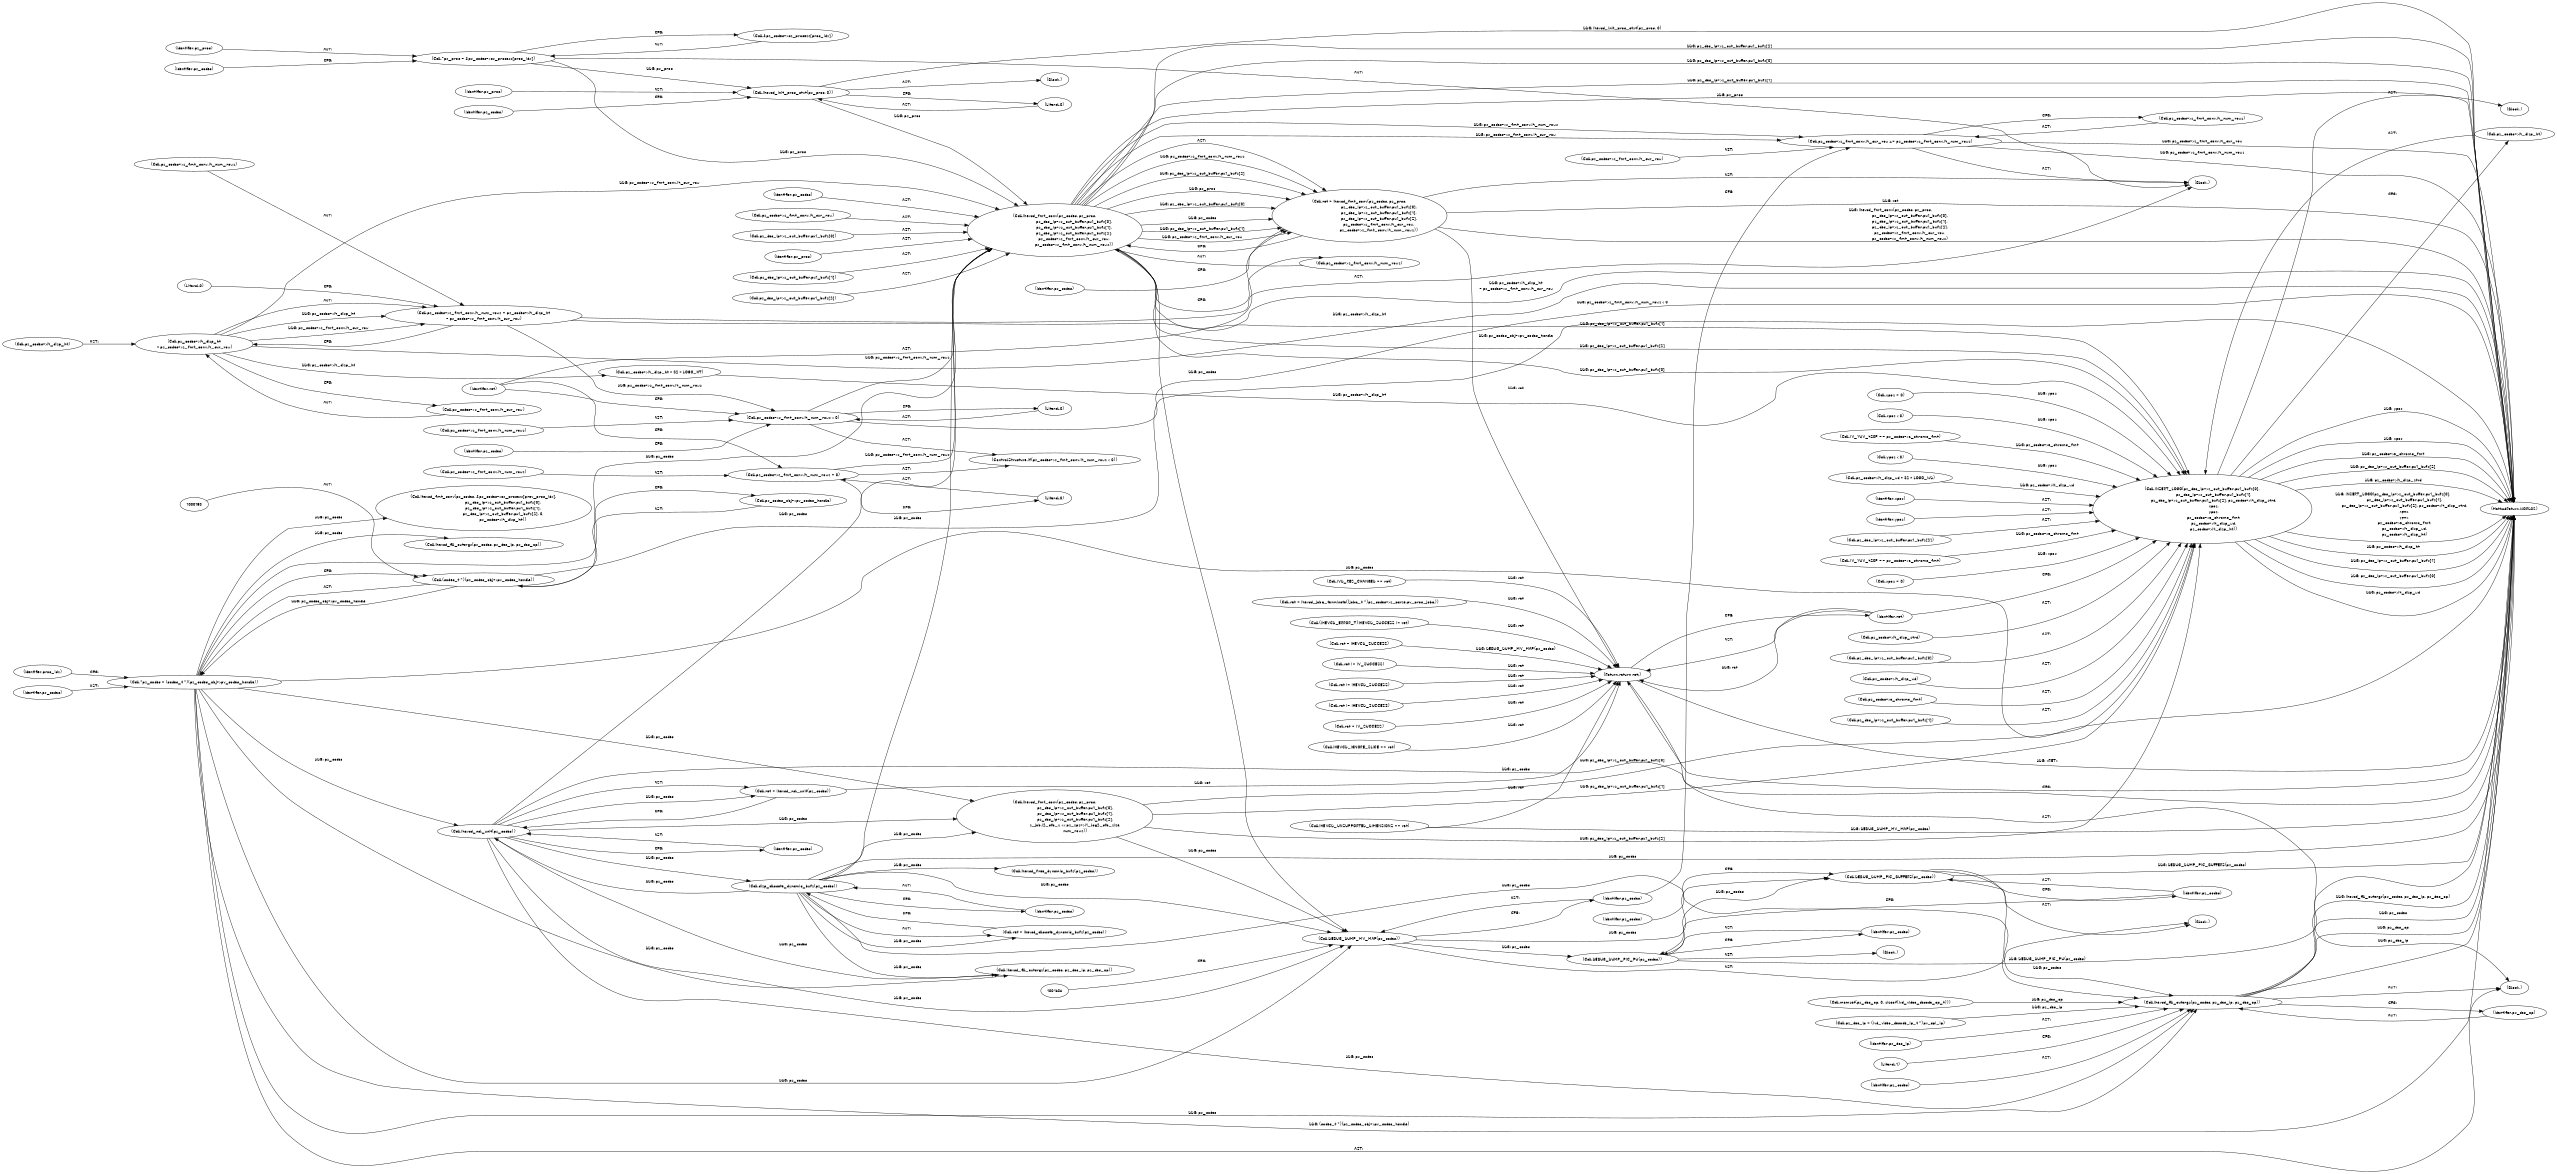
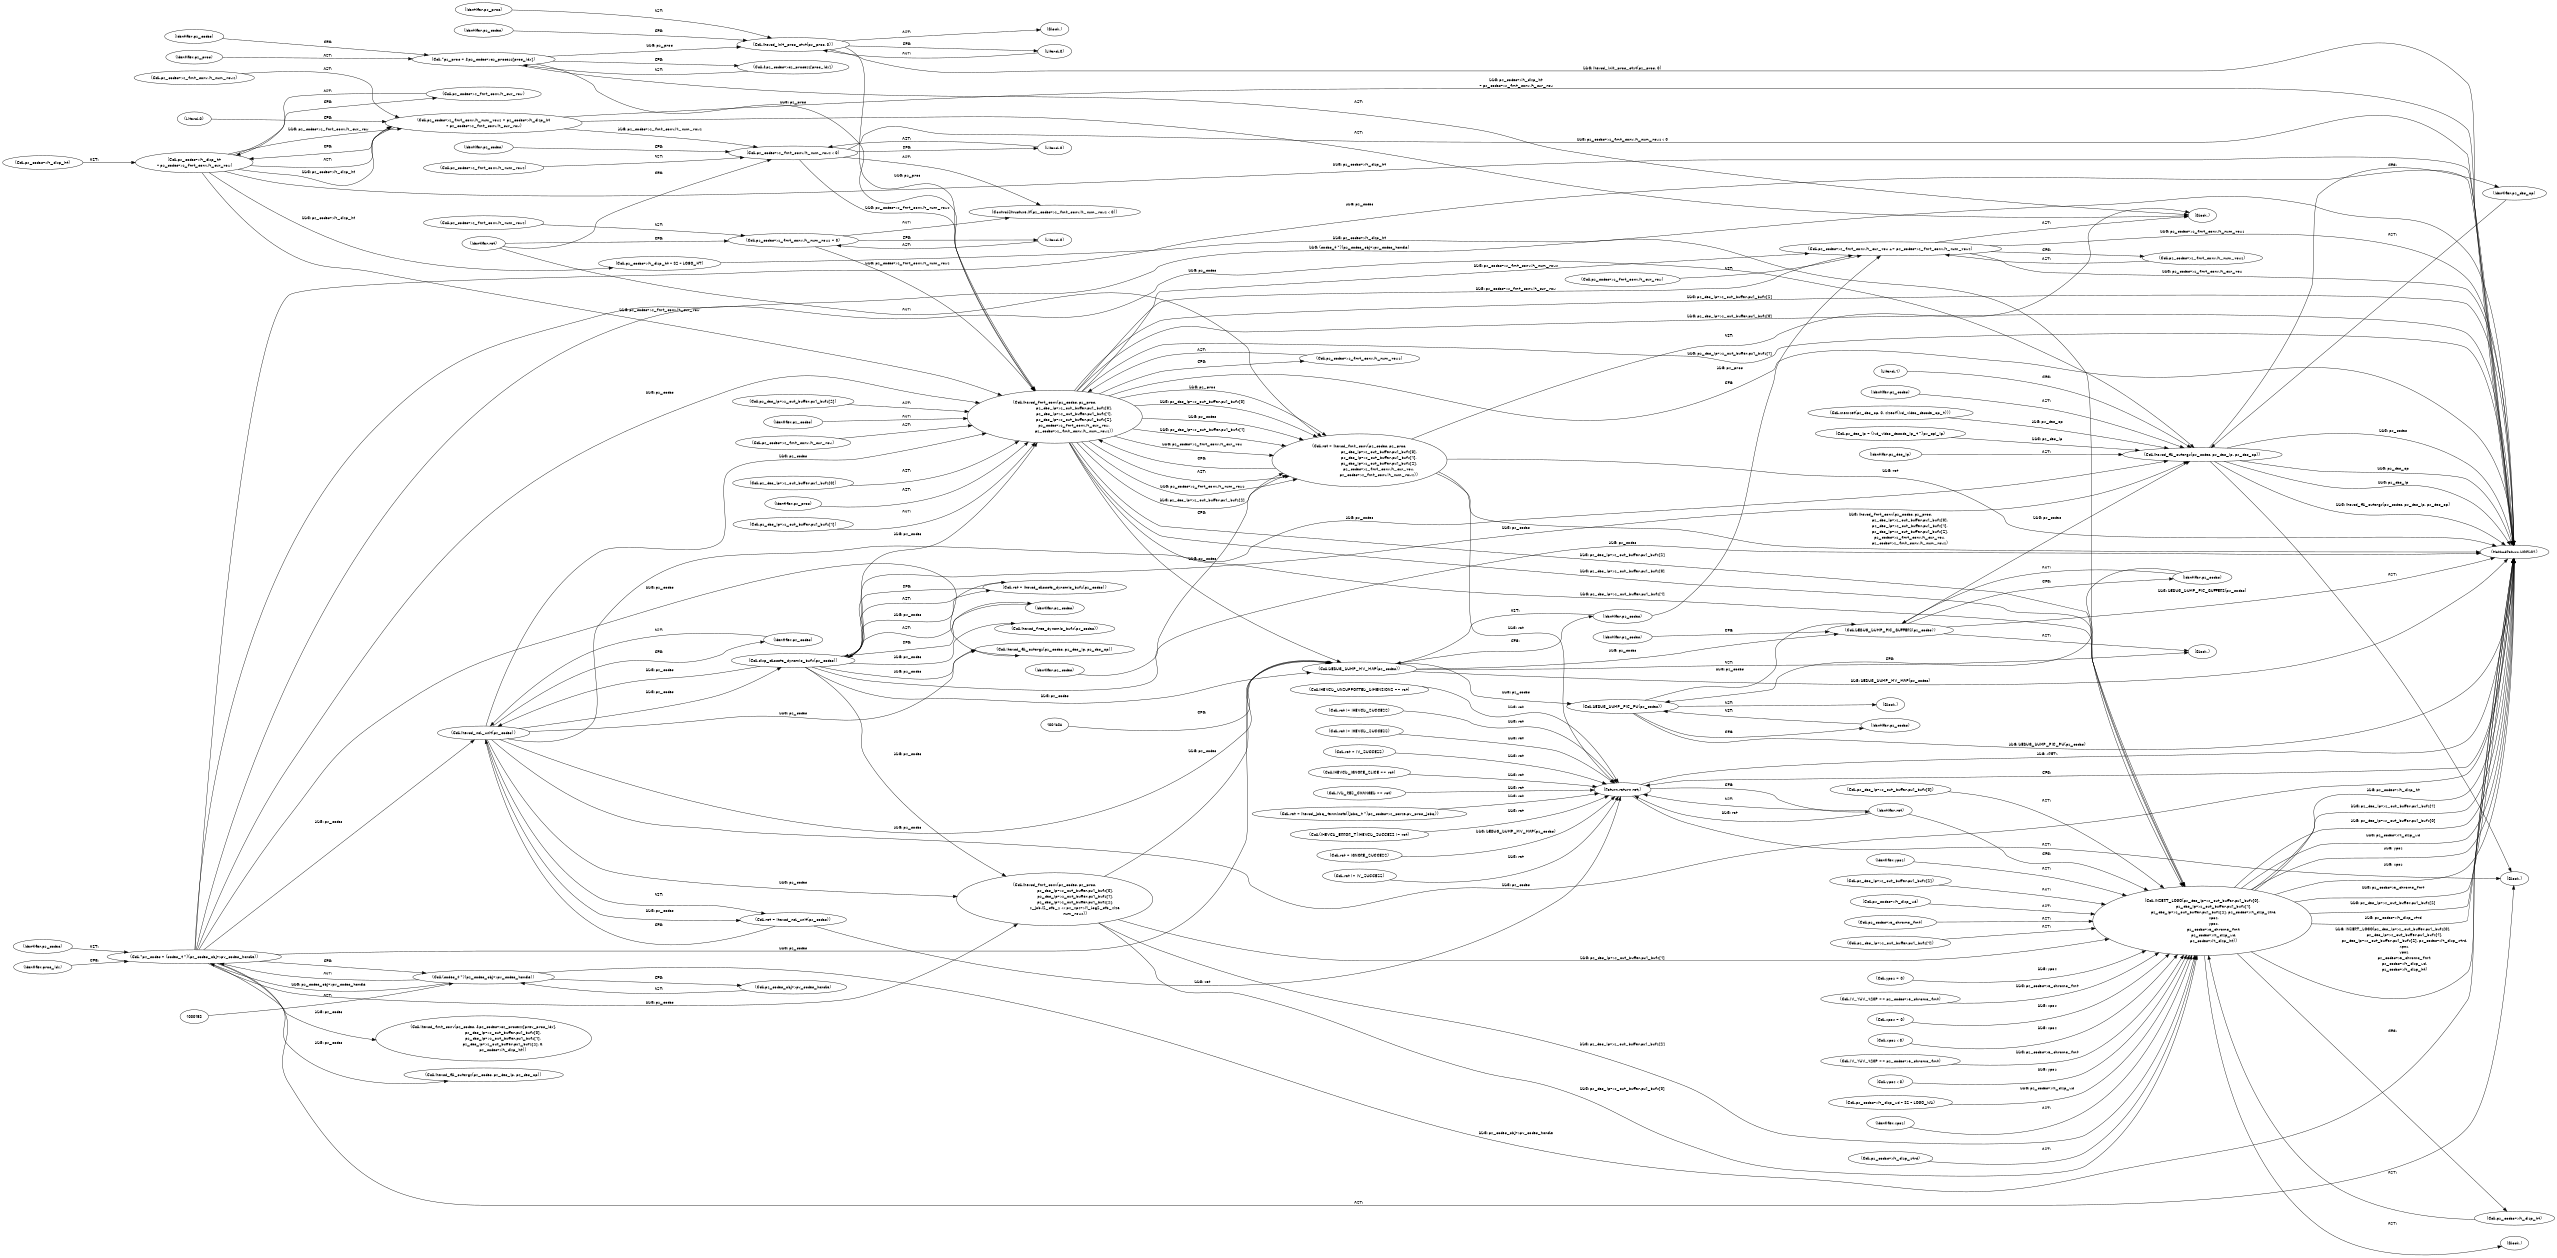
(1359, 643) -> (1359, 855)
(2096, 832) -> (1973, 685)
